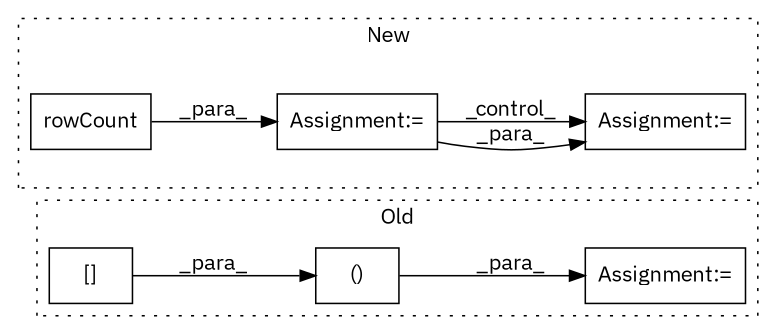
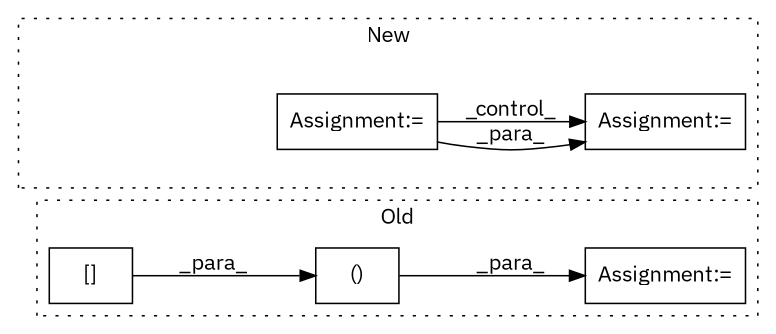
(91, 122) -> none
